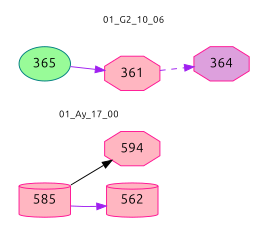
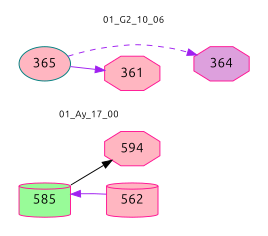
(45, 64) -> (45, 64)
(172, 69) -> (127, 45)
(45, 200) -> (45, 200)
(84, 206) -> (94, 194)
